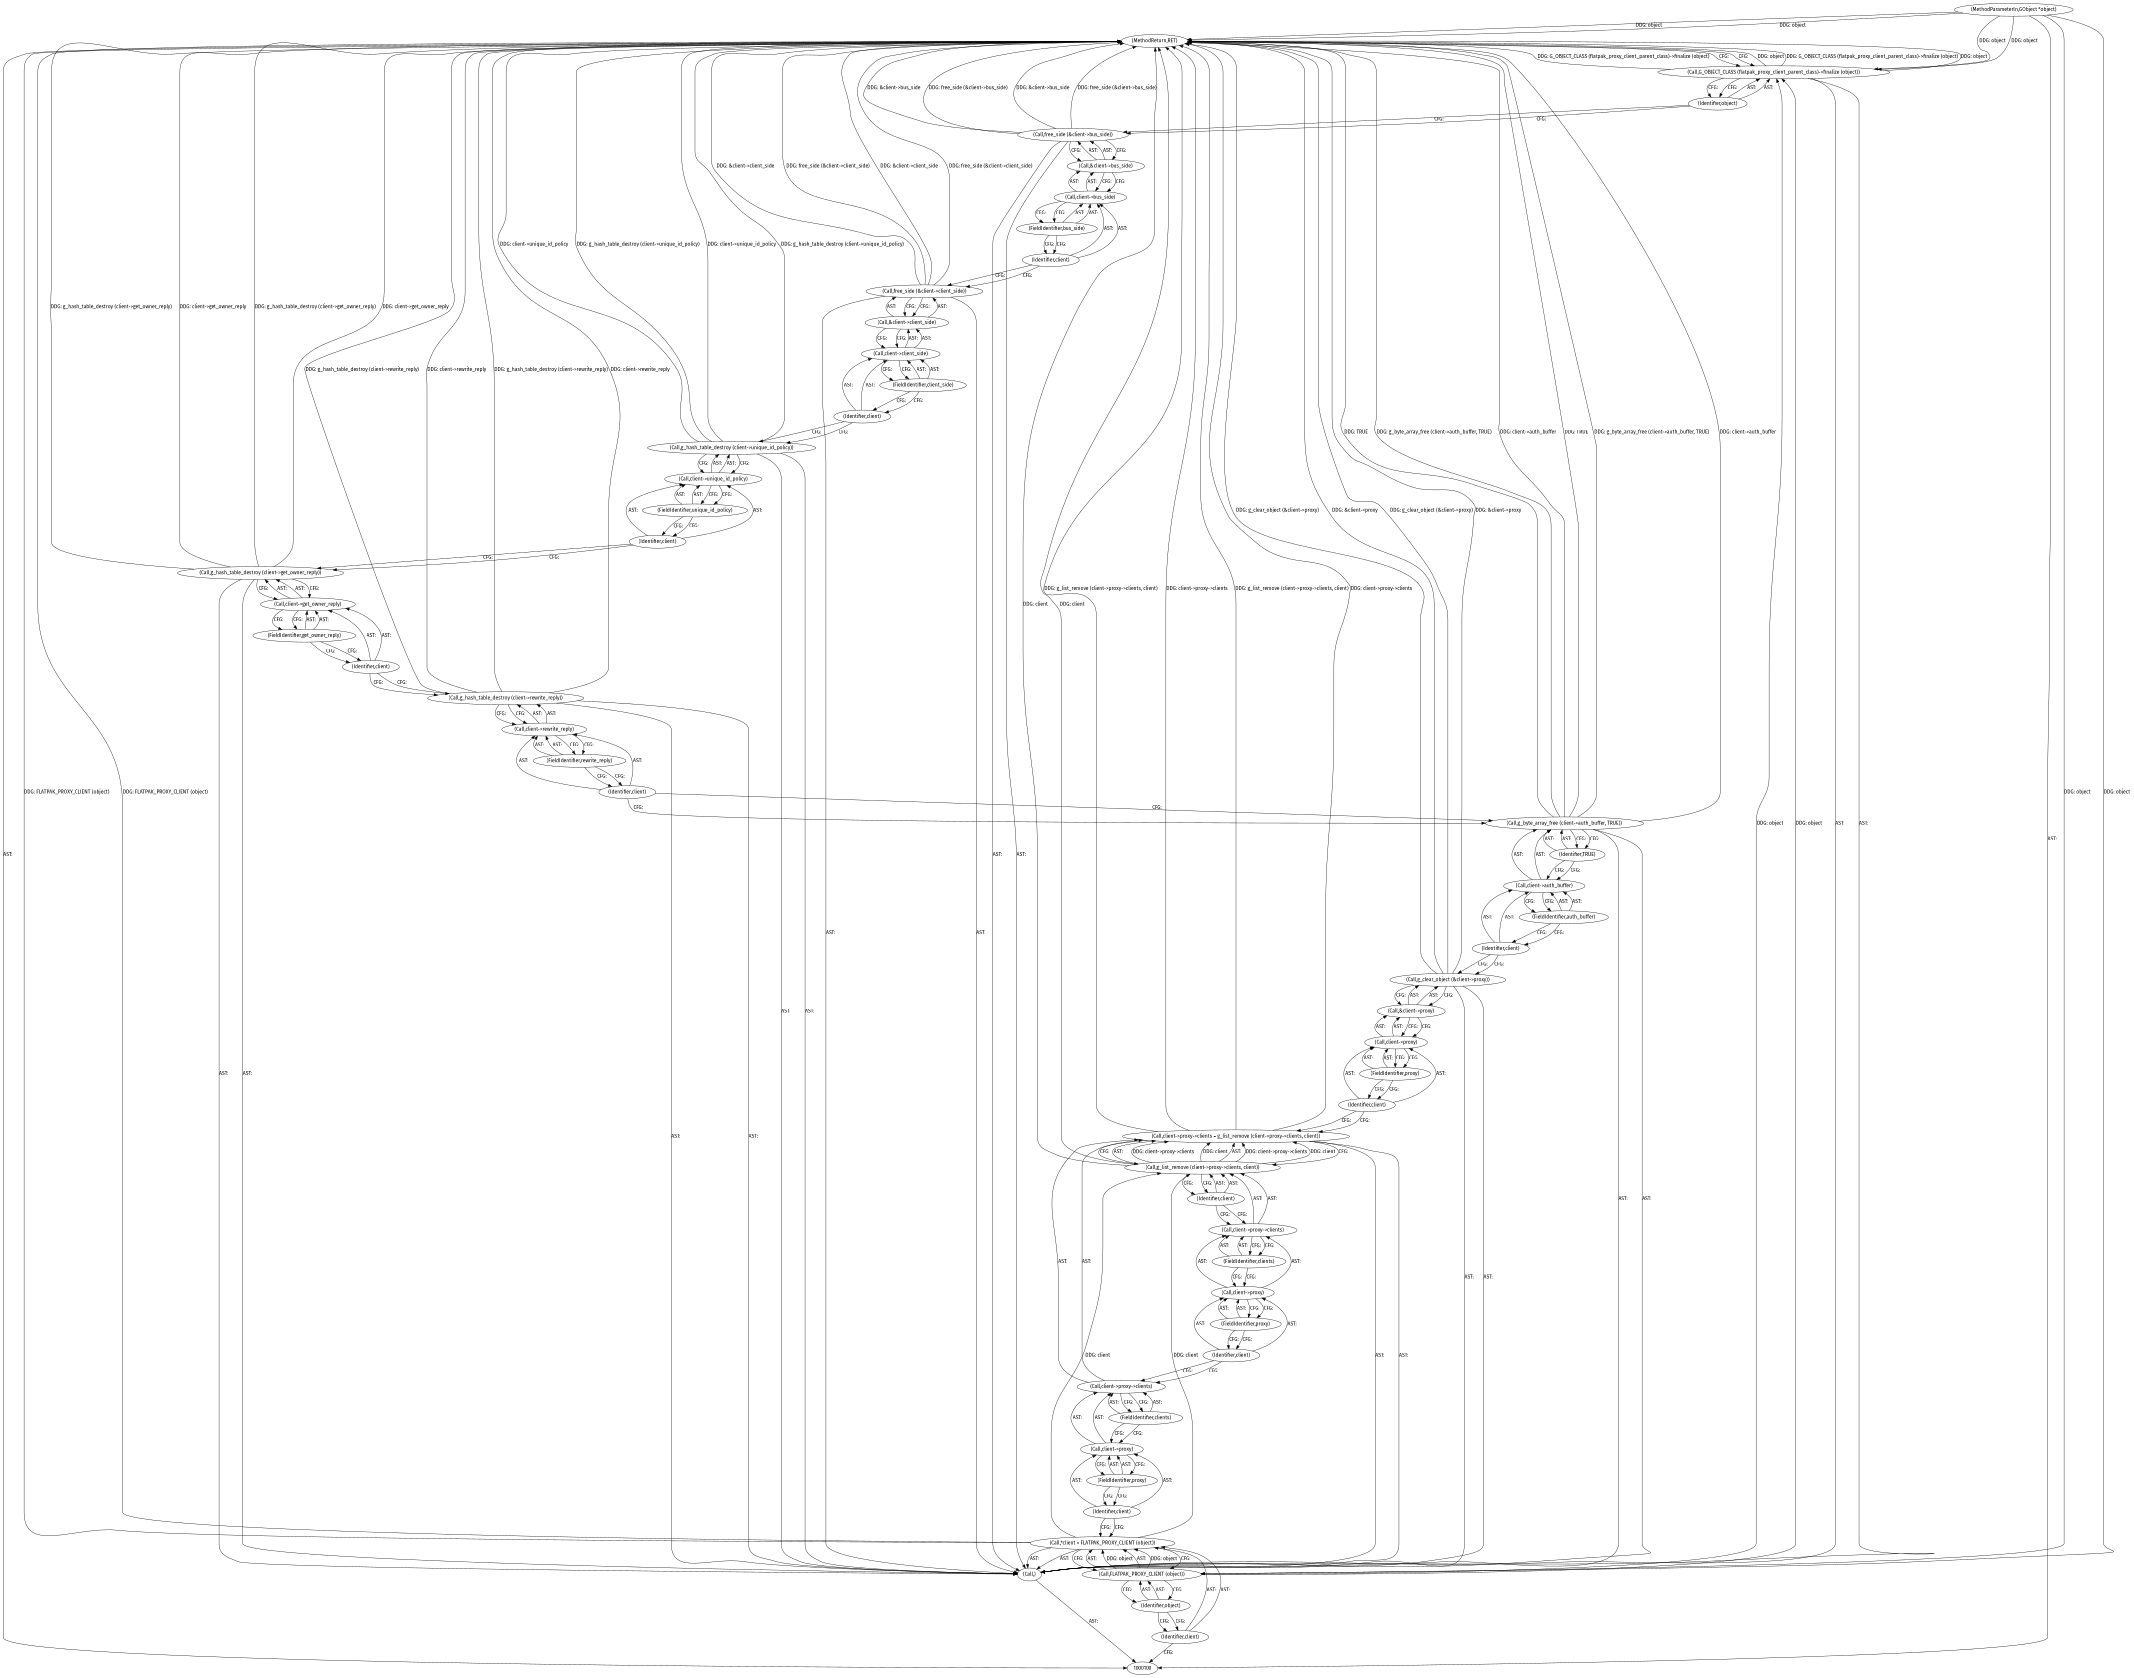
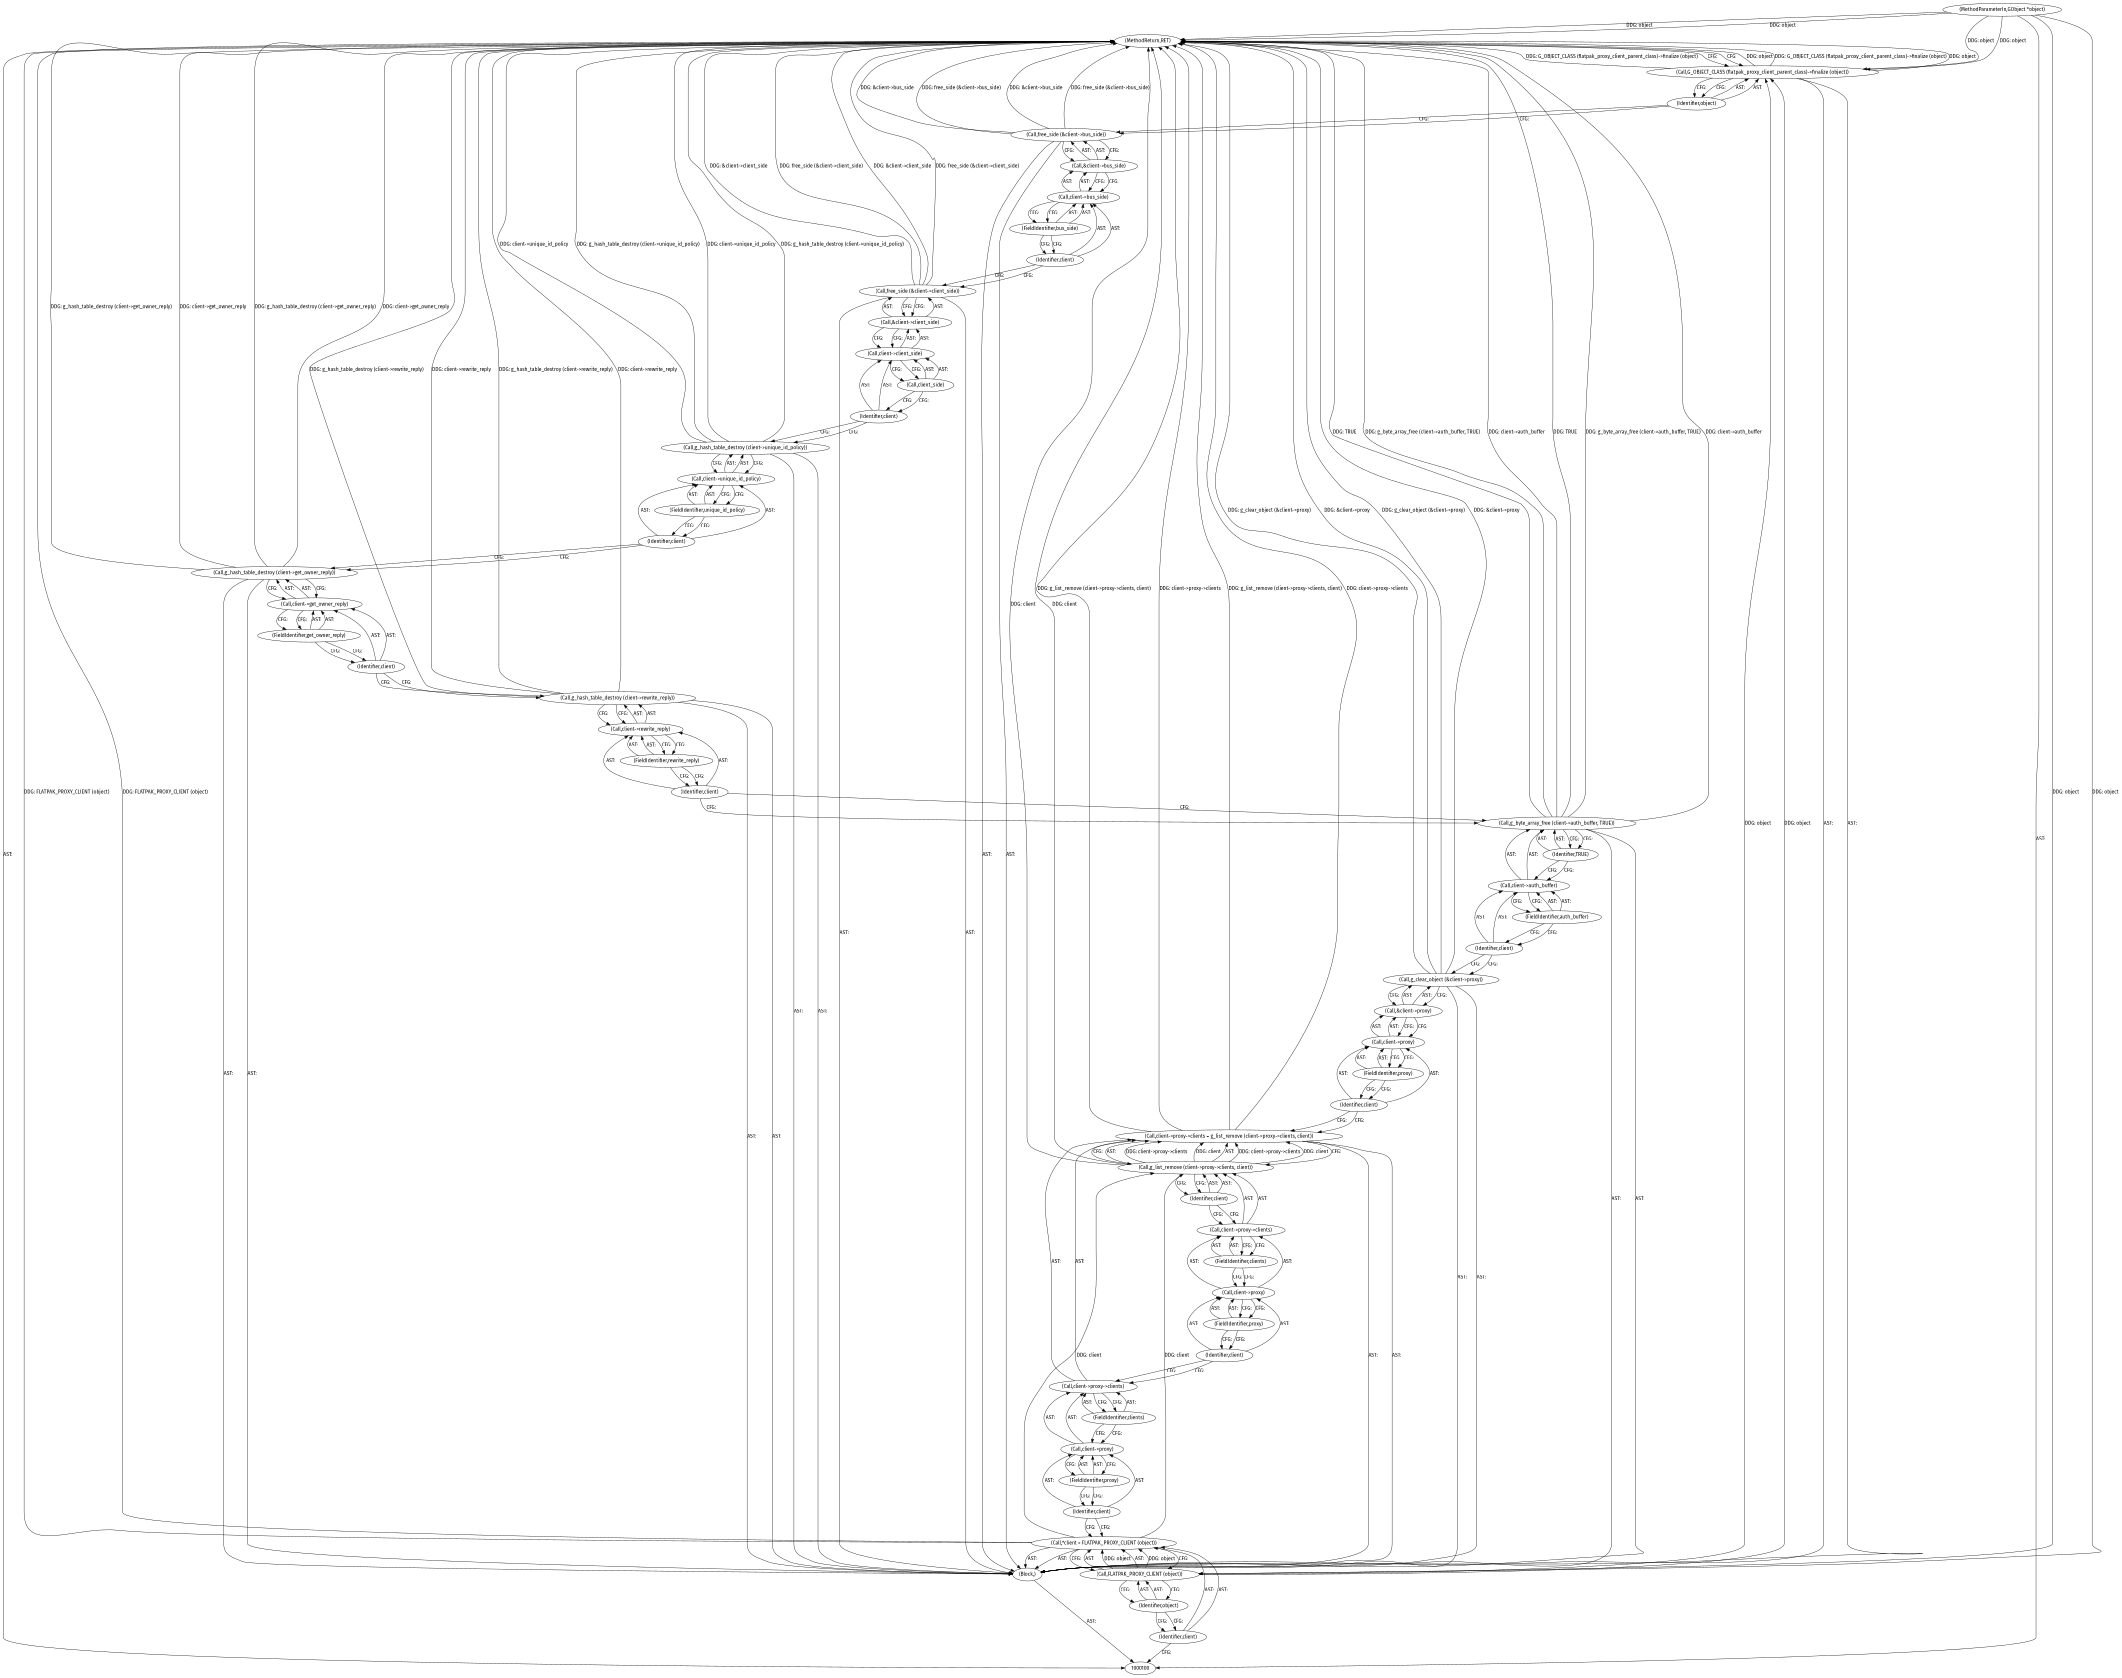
(923, 385) -> (926, 385)
(1030, 1575) -> (1027, 1575)
